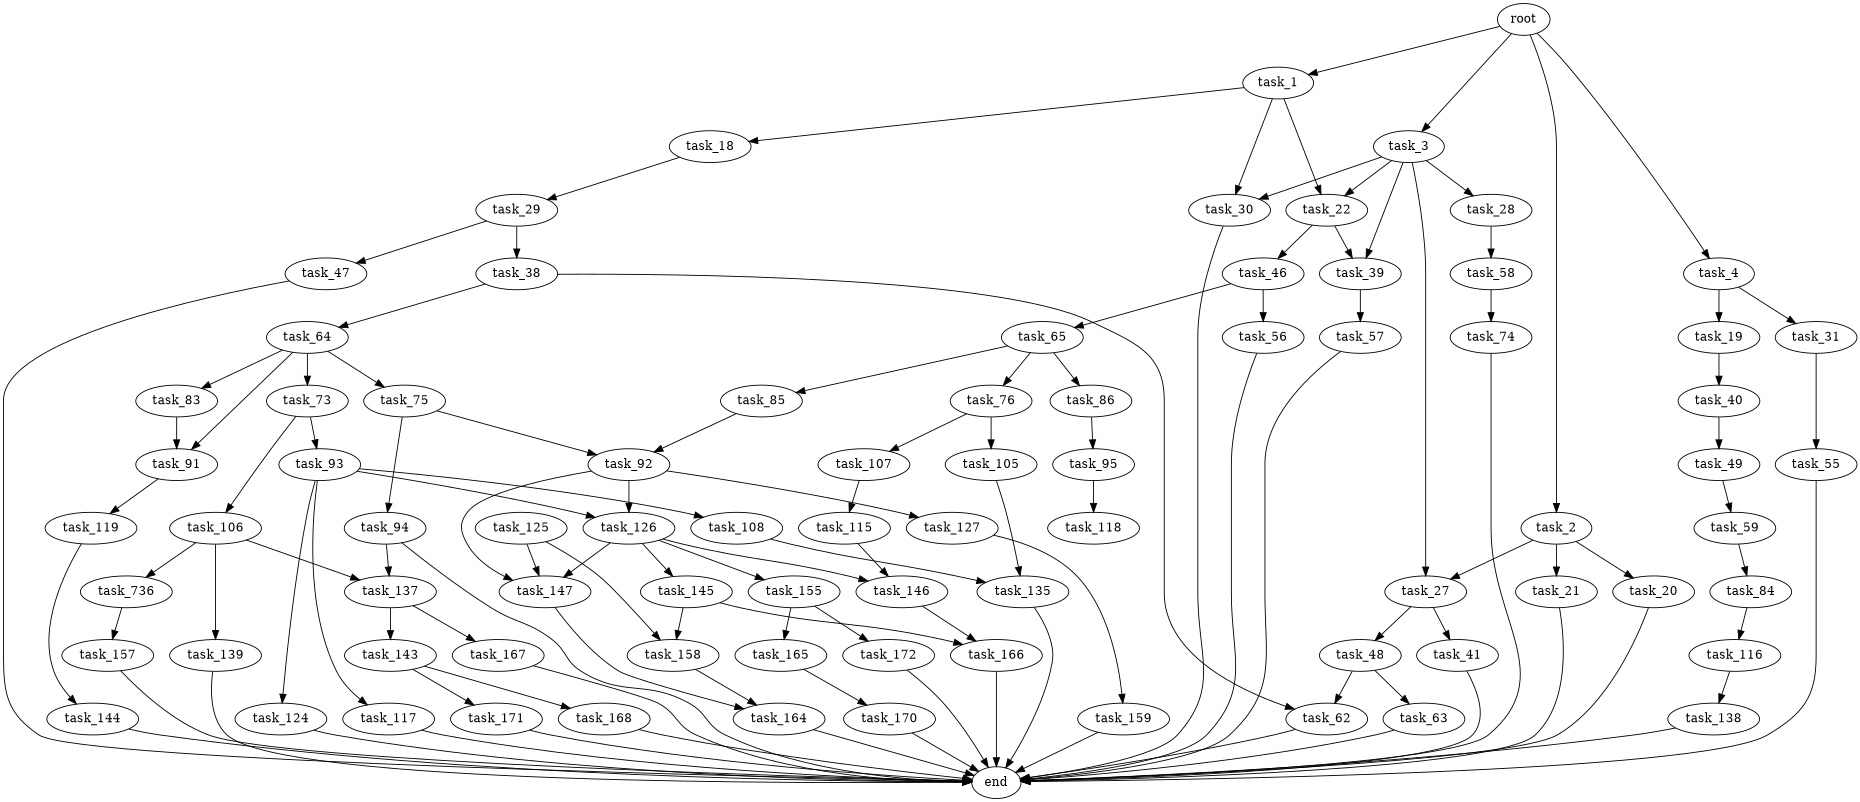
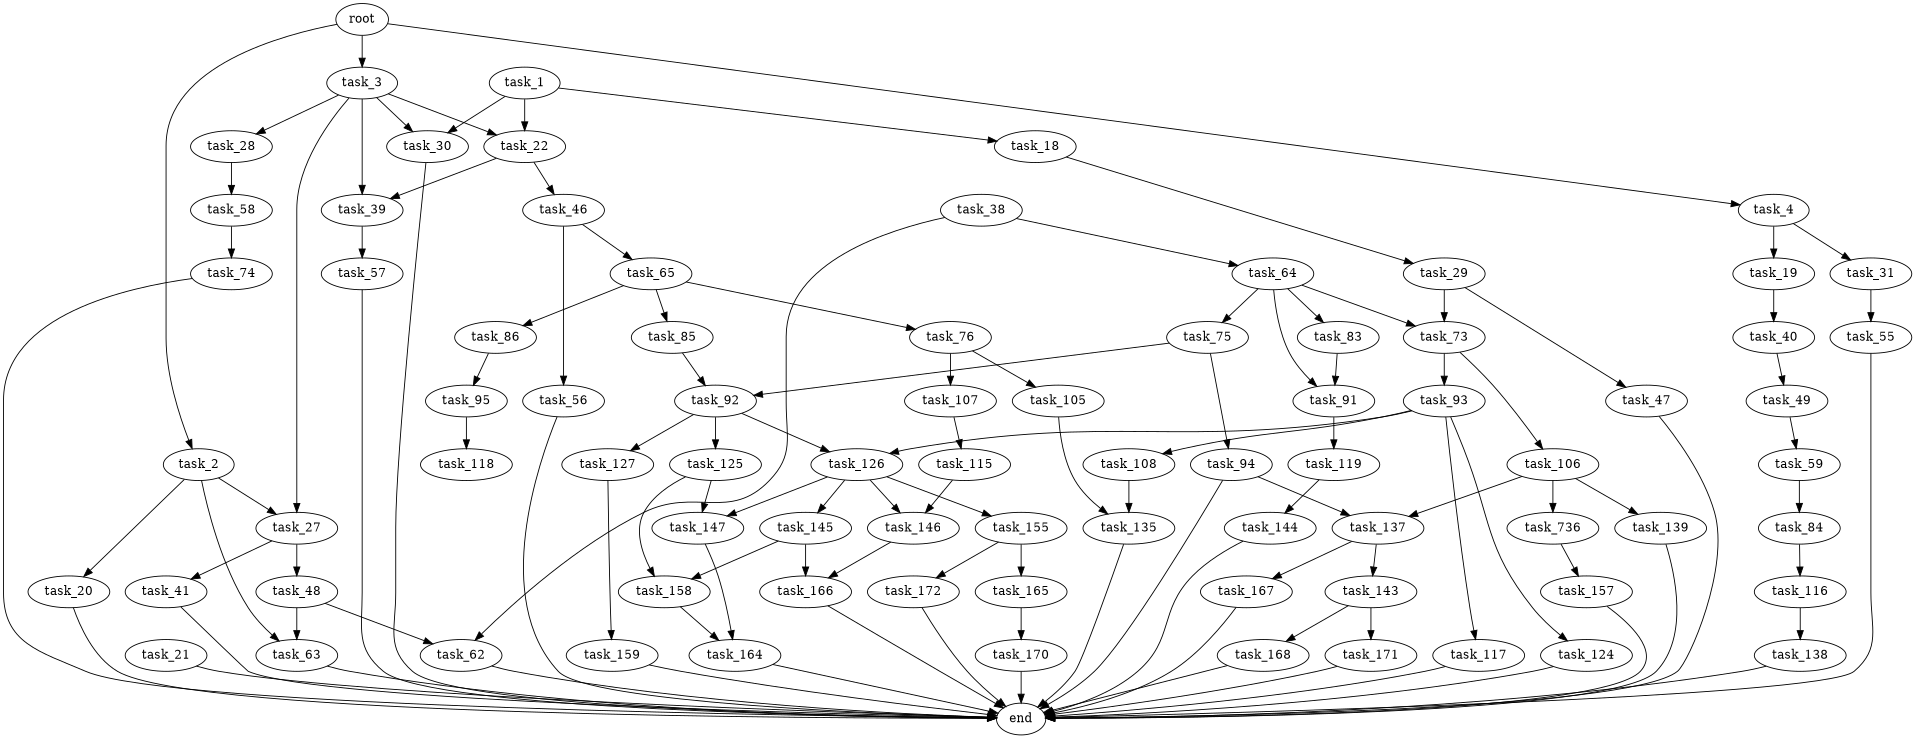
(1408, 49) -> none
(517, 238) -> (1444, 301)
(482, 501) -> (716, 429)
(1556, 556) -> (223, 555)
